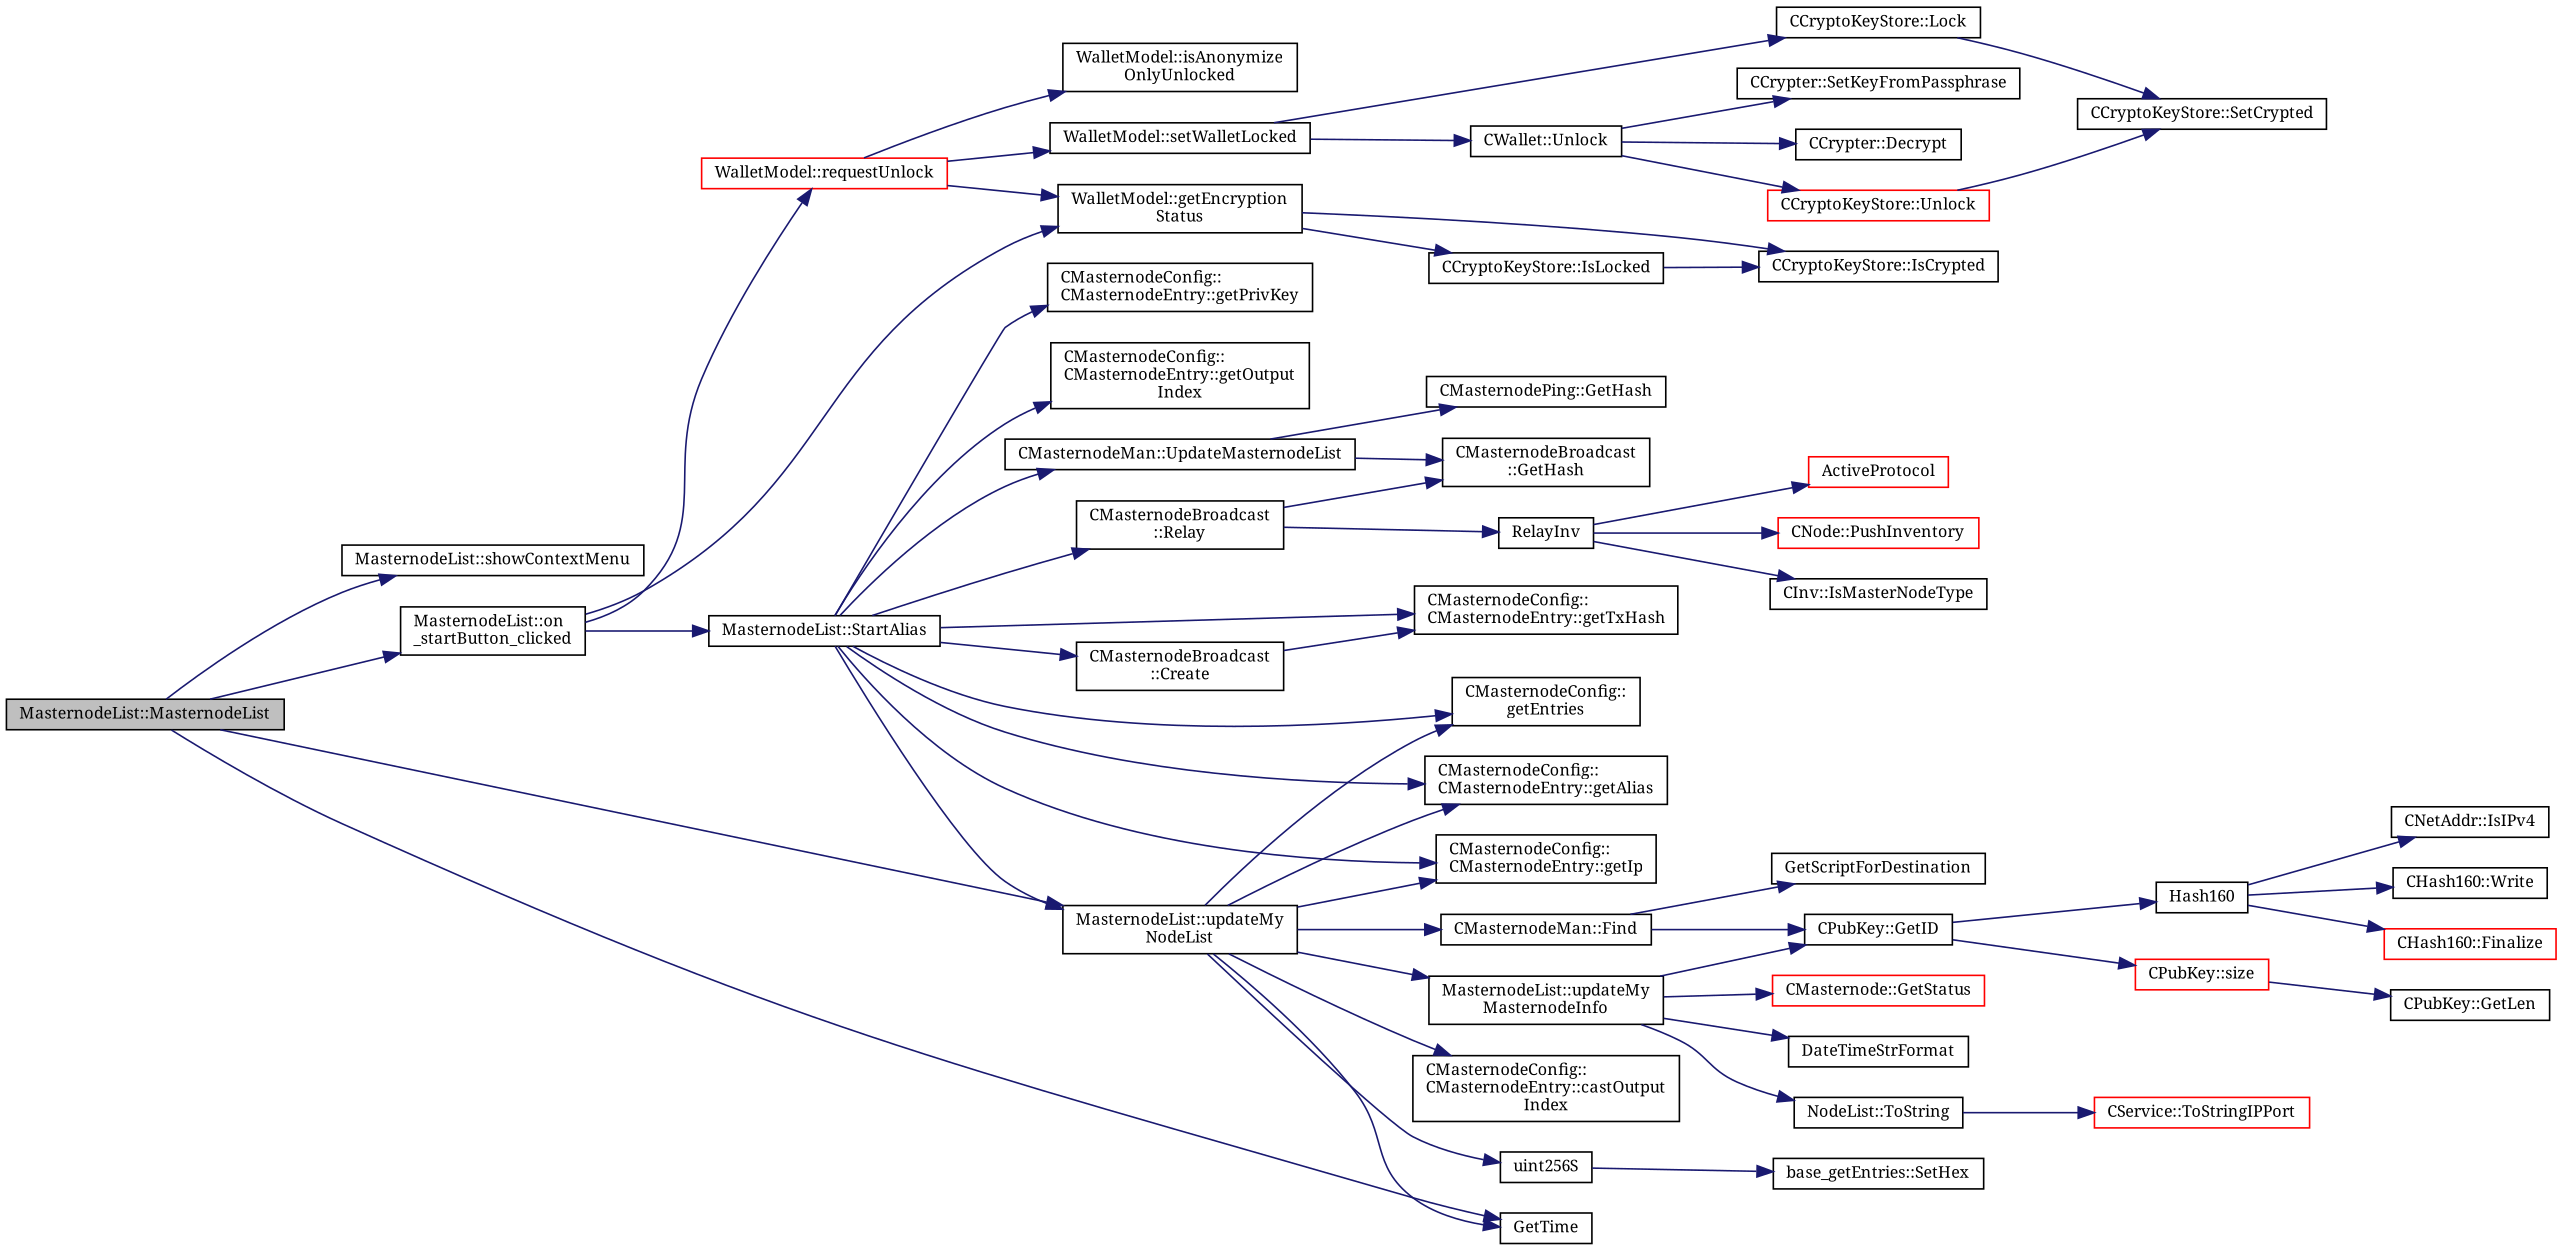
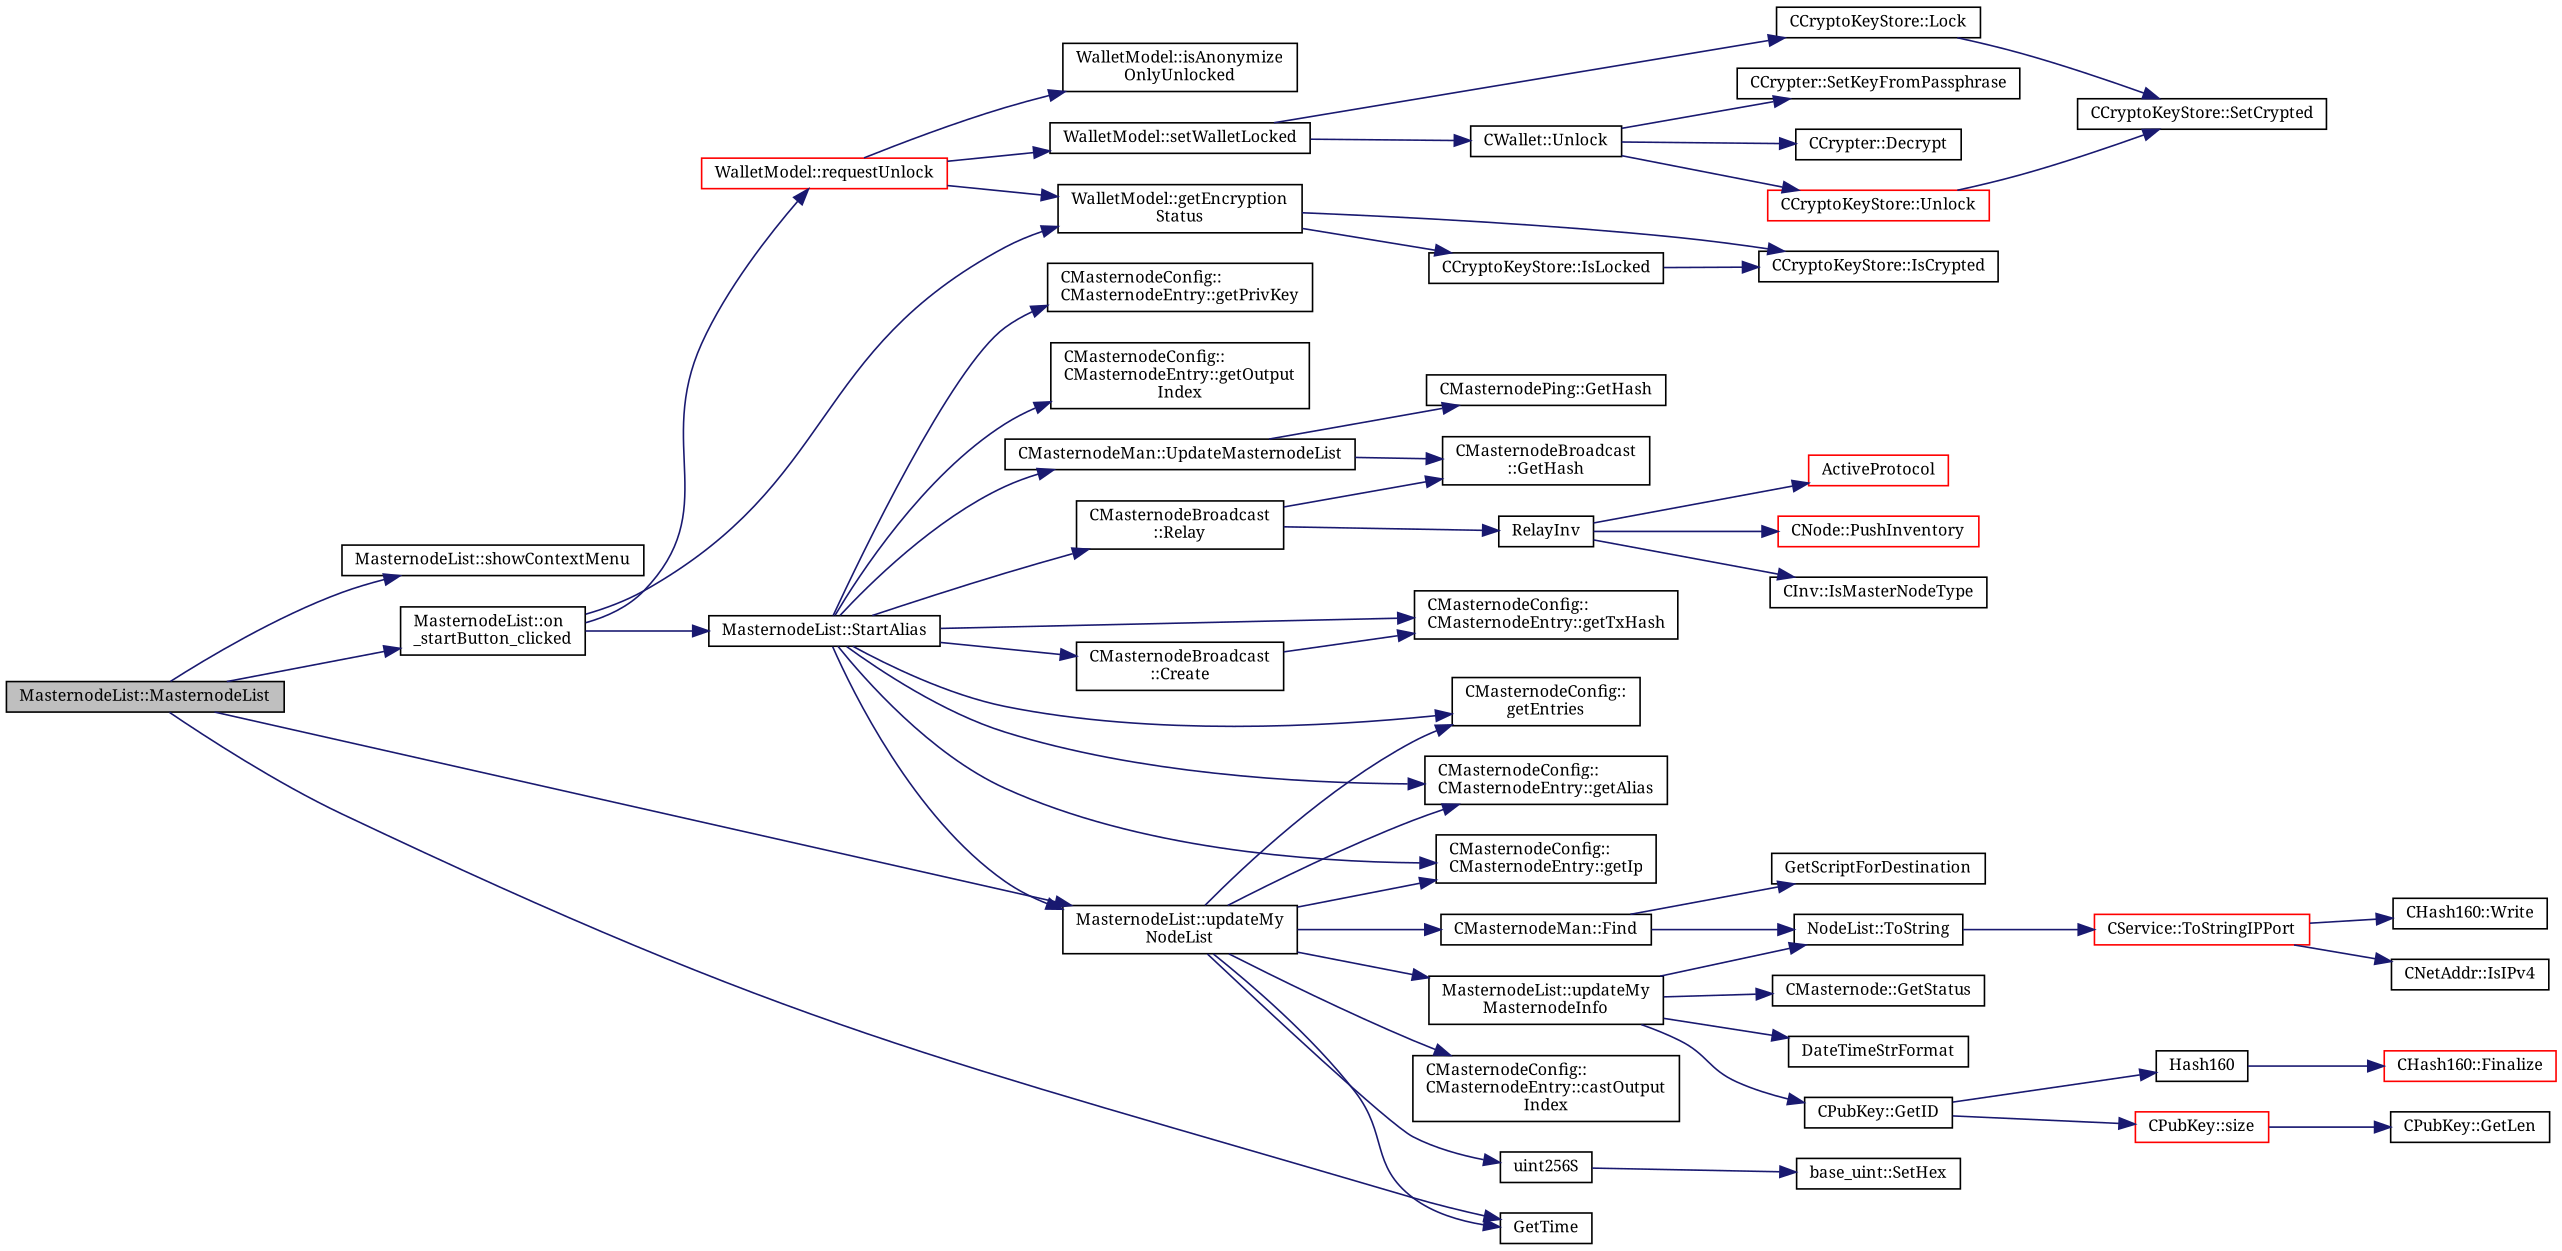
(2324, 863) -> (2335, 952)
(2312, 892) -> (2343, 921)
(1720, 930) -> (1715, 930)
(1878, 991) -> (1878, 991)
(1878, 1174) -> (1878, 1174)
